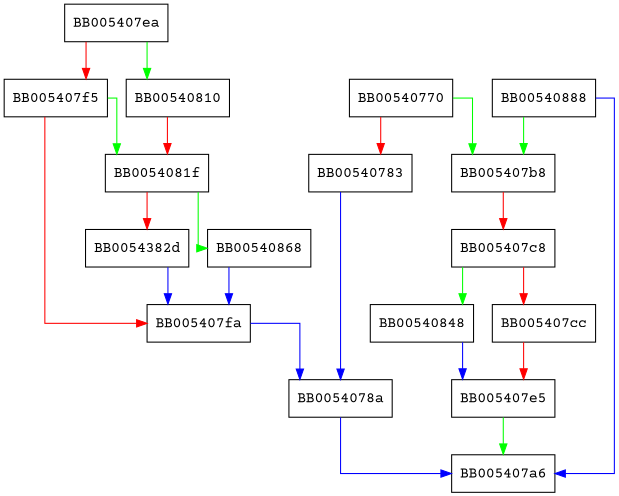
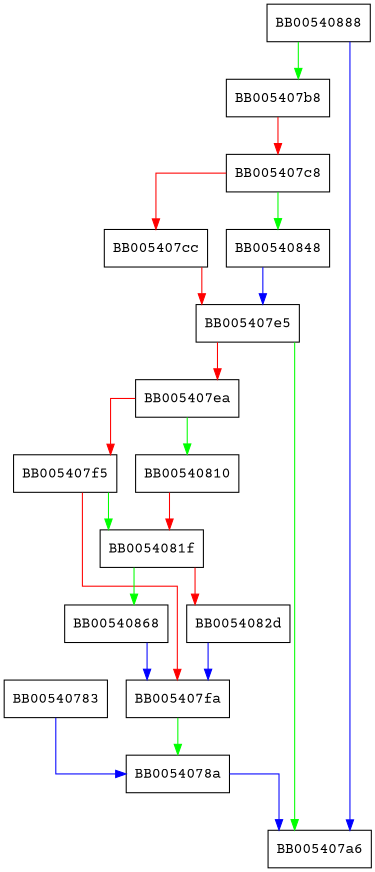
(401, 98) -> none
(137, 248) -> (238, 624)
(298, 323) -> (178, 731)
none -> (217, 356)
